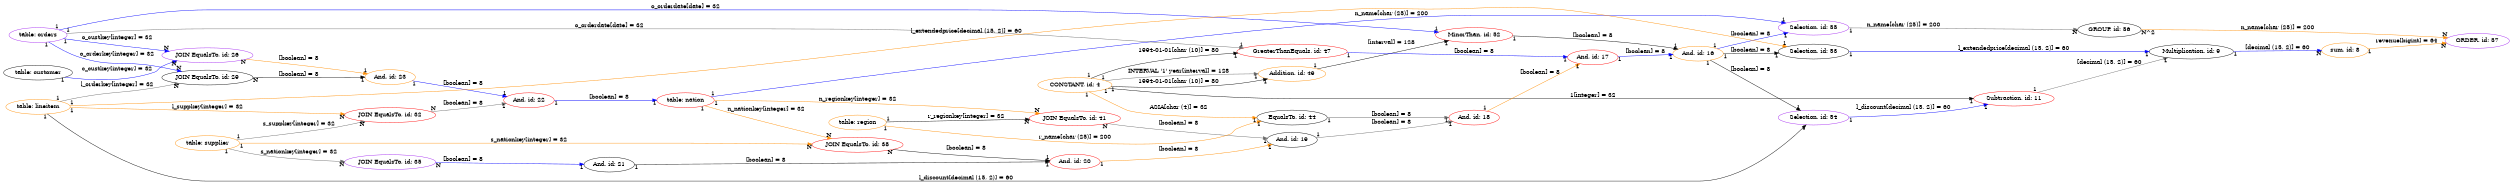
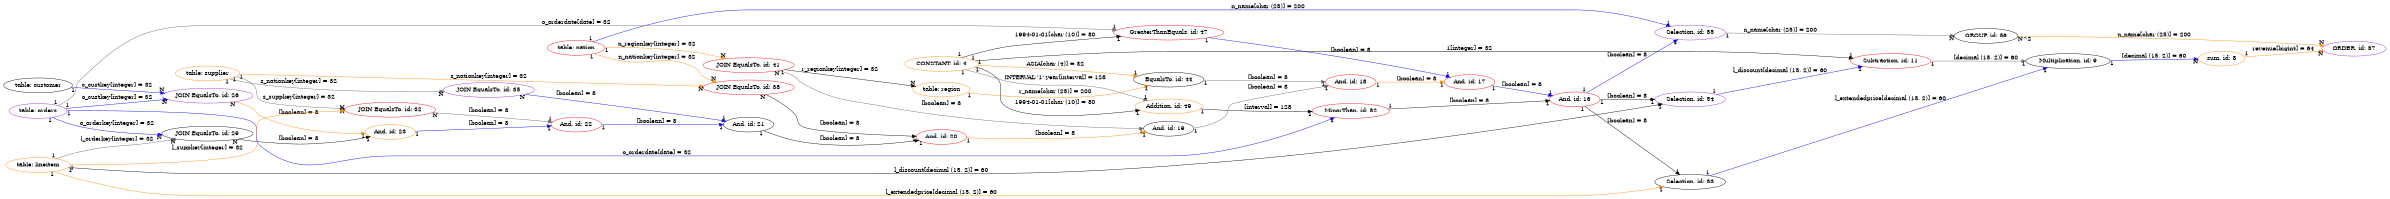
(1698, 54) -> (1575, 99)
(603, 100) -> (660, 125)
(956, 121) -> (848, 78)
